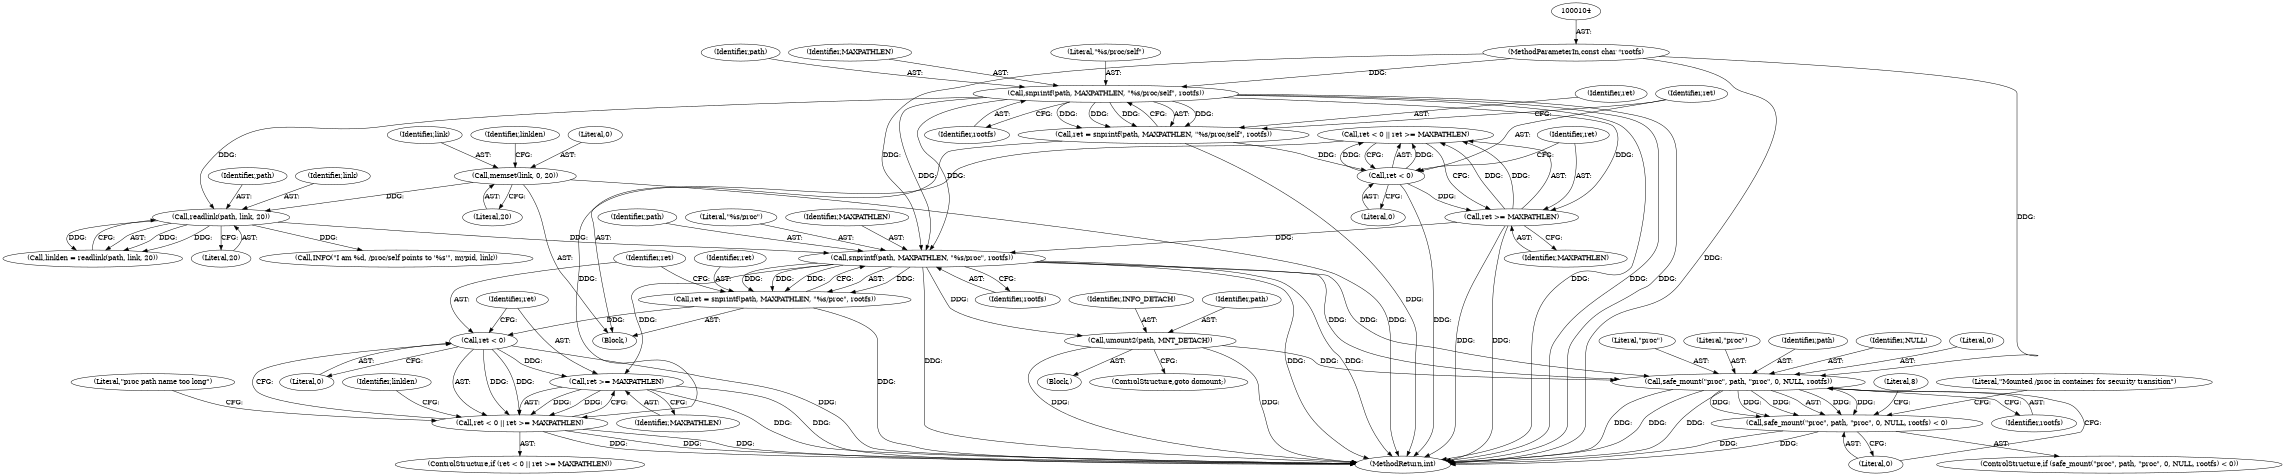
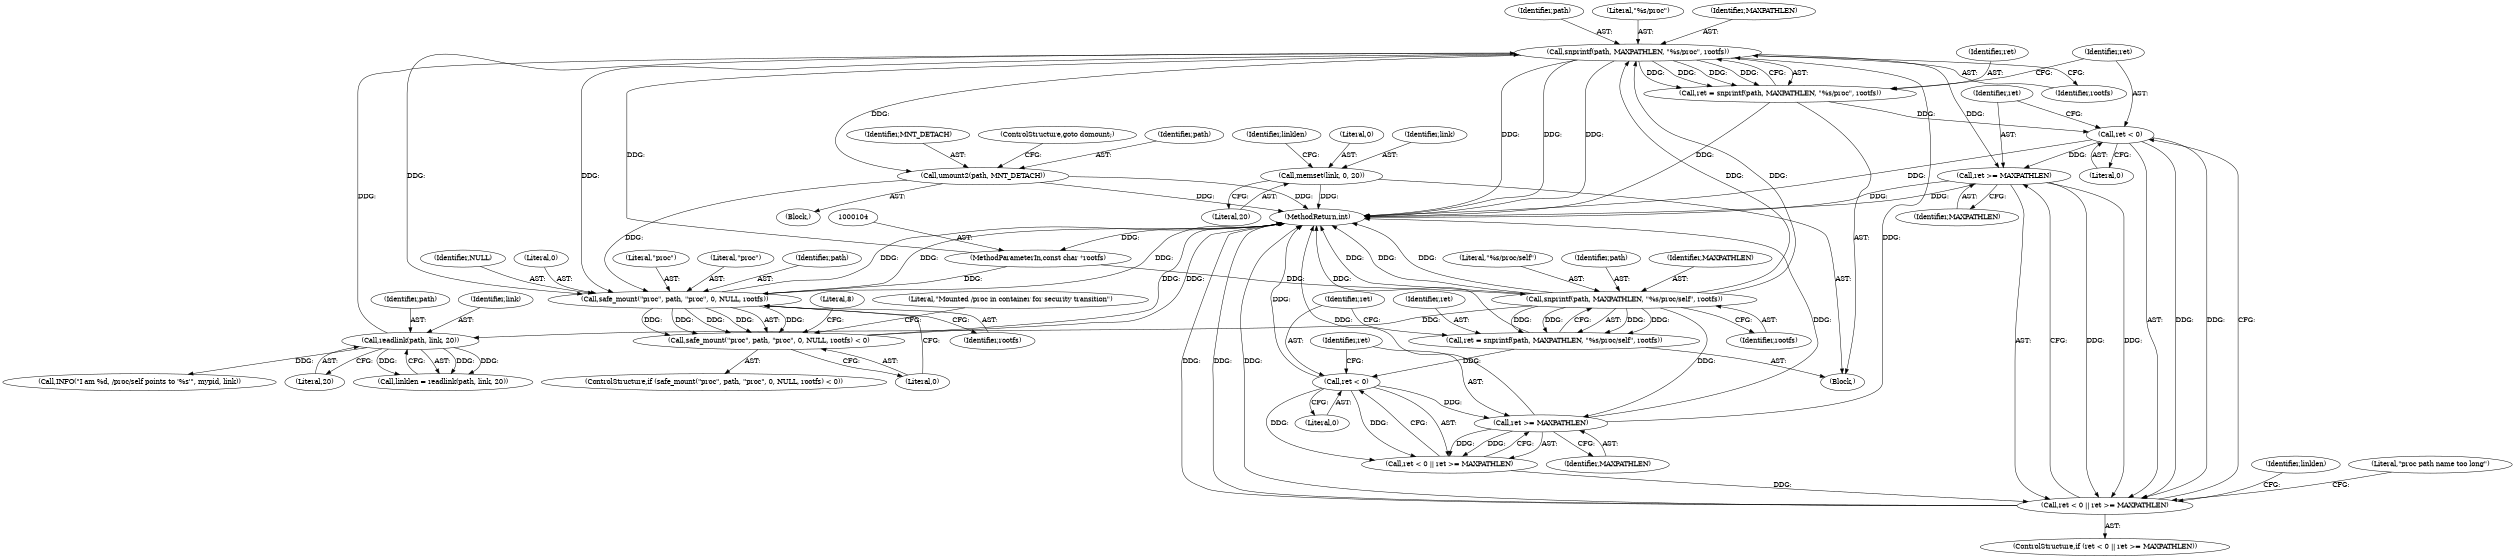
(372, 196) -> none
(1683, 280) -> (1135, 232)
(1131, 300) -> (908, 135)
(1159, 359) -> (1022, 154)
